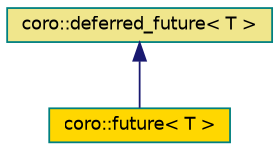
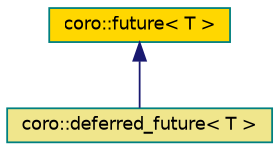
(140, 85) -> (140, 85)
